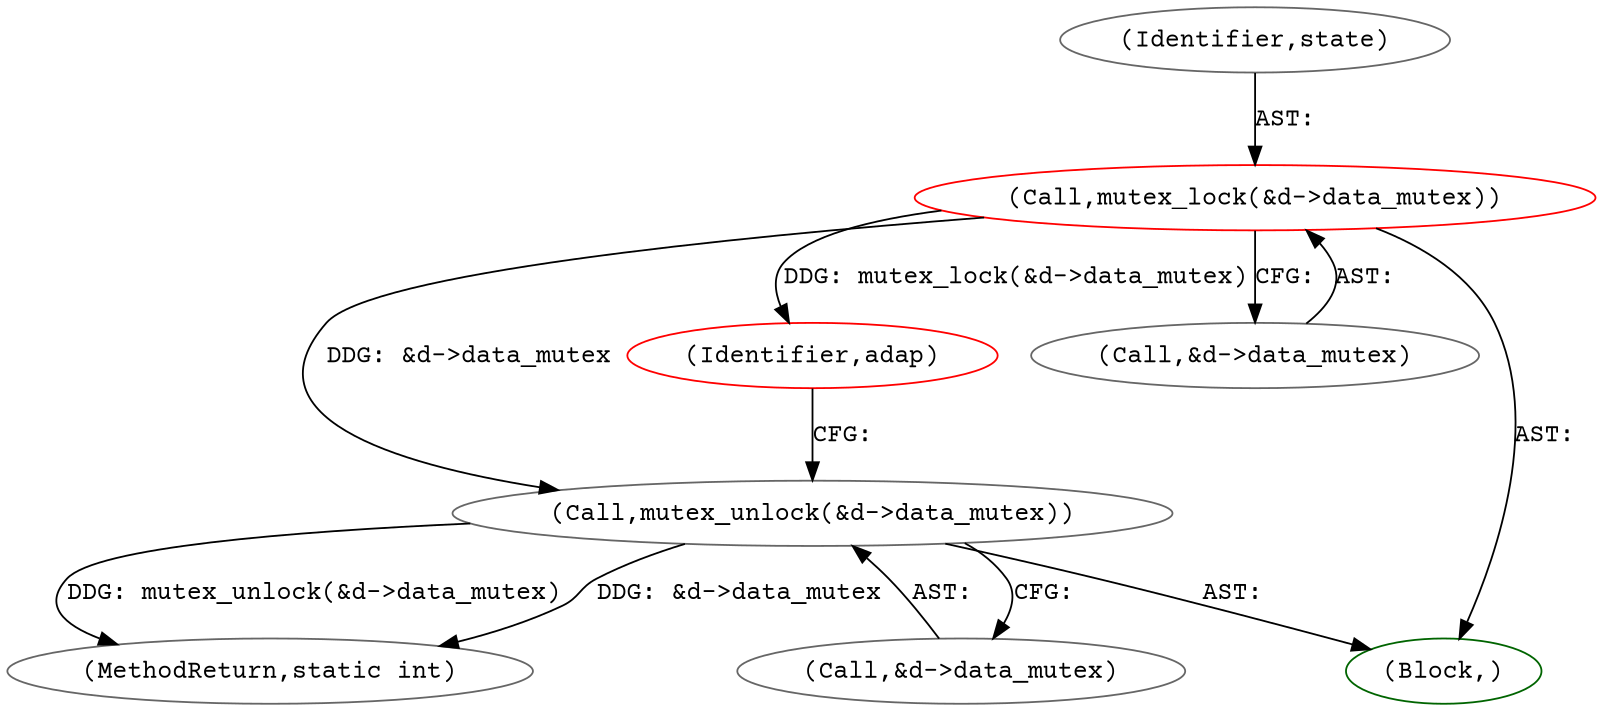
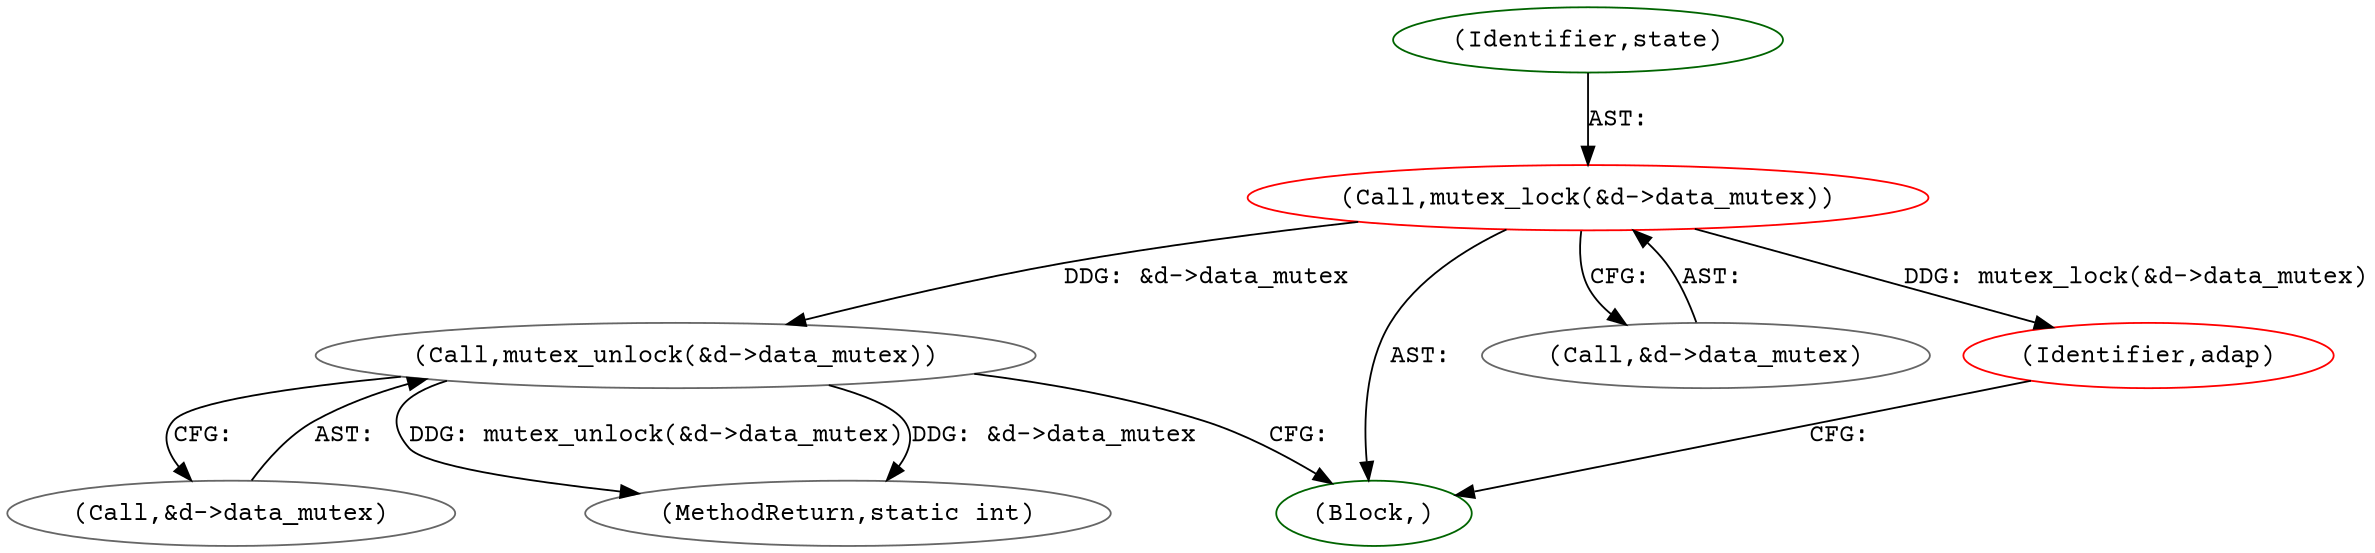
(1255, 40) -> (1588, 40)
(813, 425) -> (1753, 436)
(1241, 592) -> (1307, 434)
